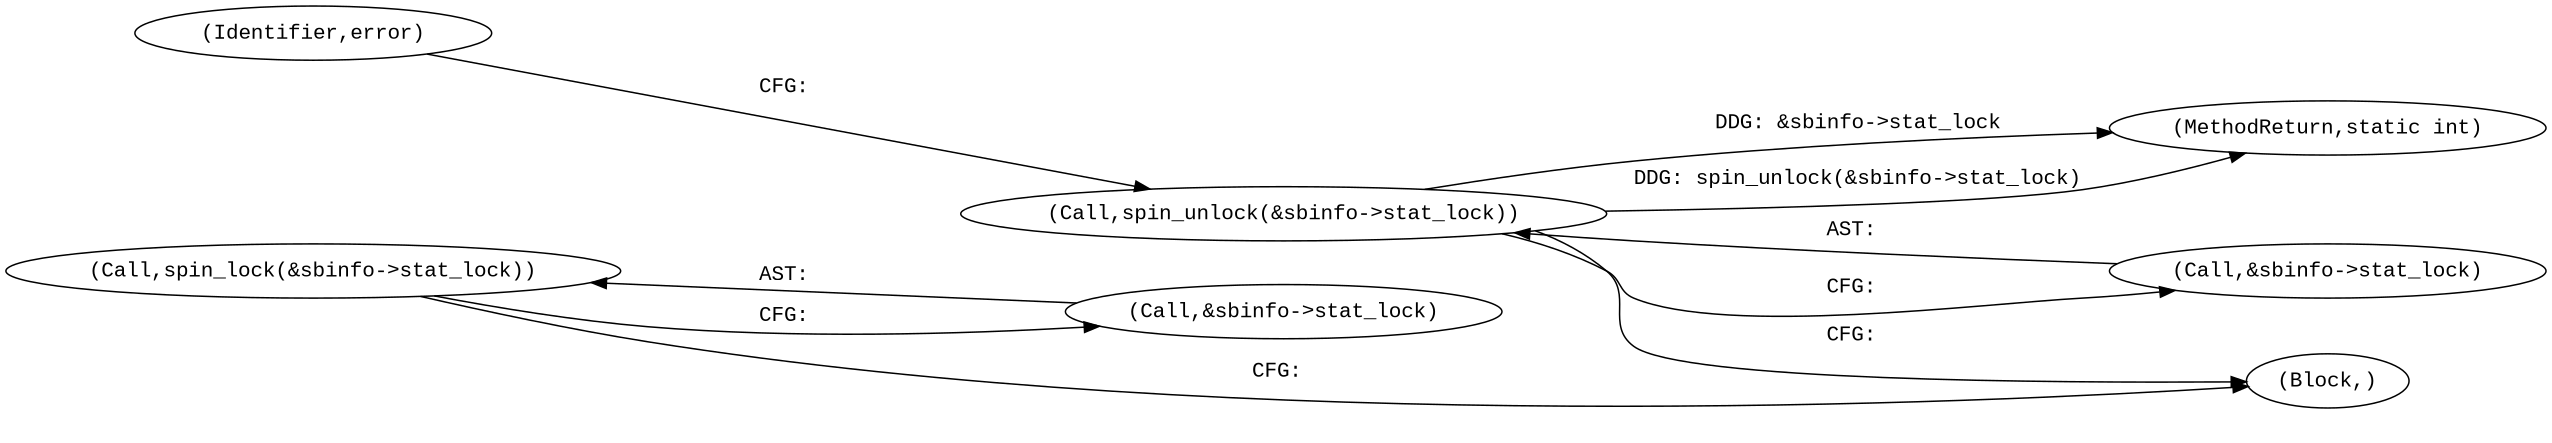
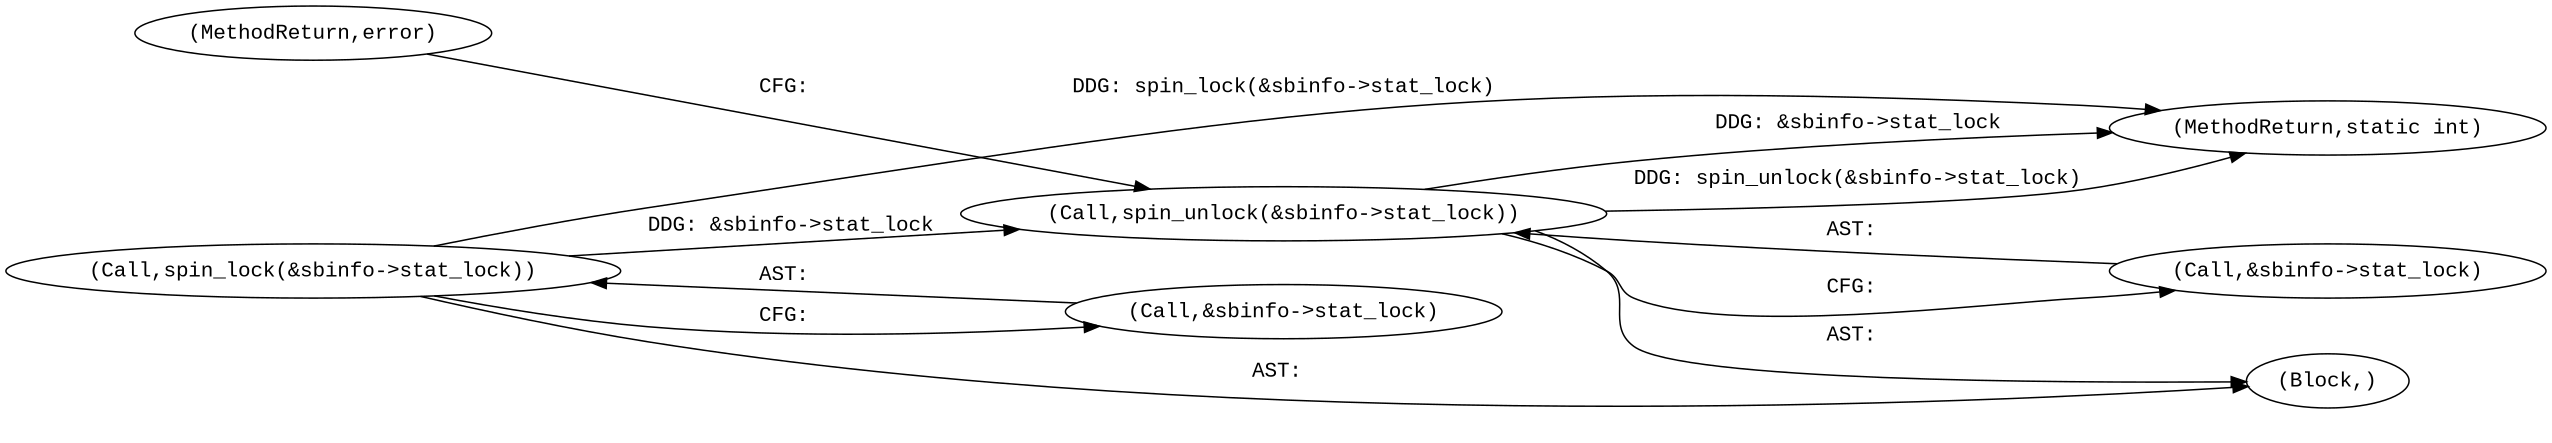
(313, 33) -> (313, 33)
none -> (1285, 118)
none -> (786, 243)
(1858, 335) -> (1858, 335)
(1284, 371) -> (1284, 371)
